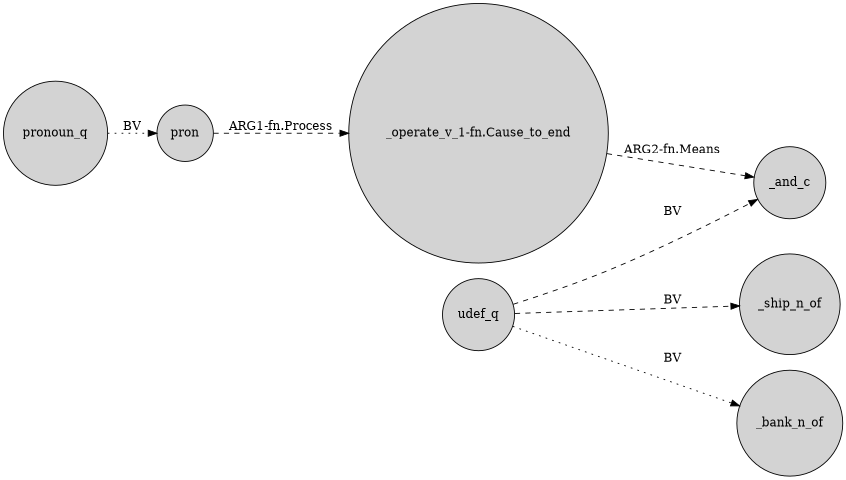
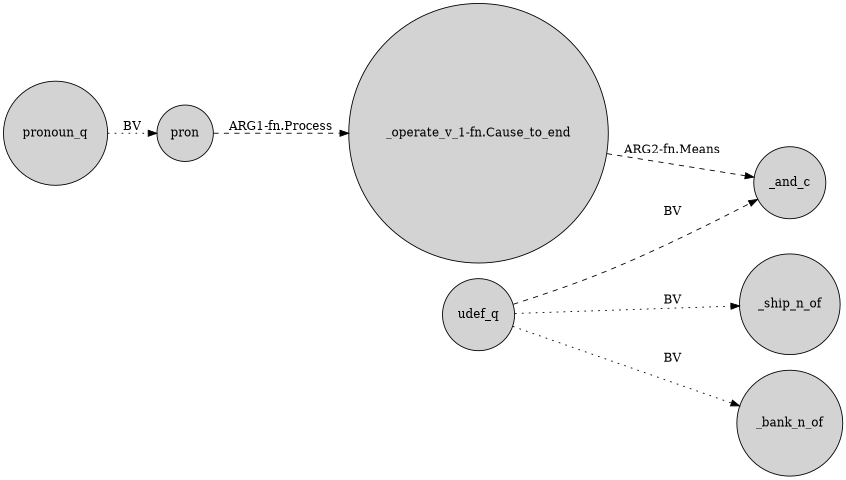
(623, 310) -> (623, 310)
